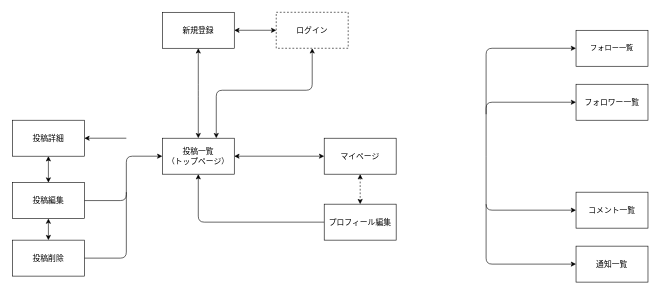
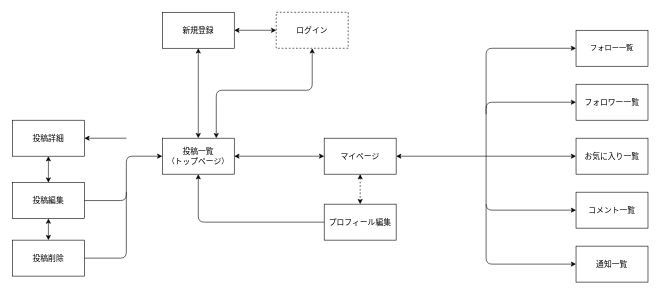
none -> (570, 156)
none -> (612, 156)
